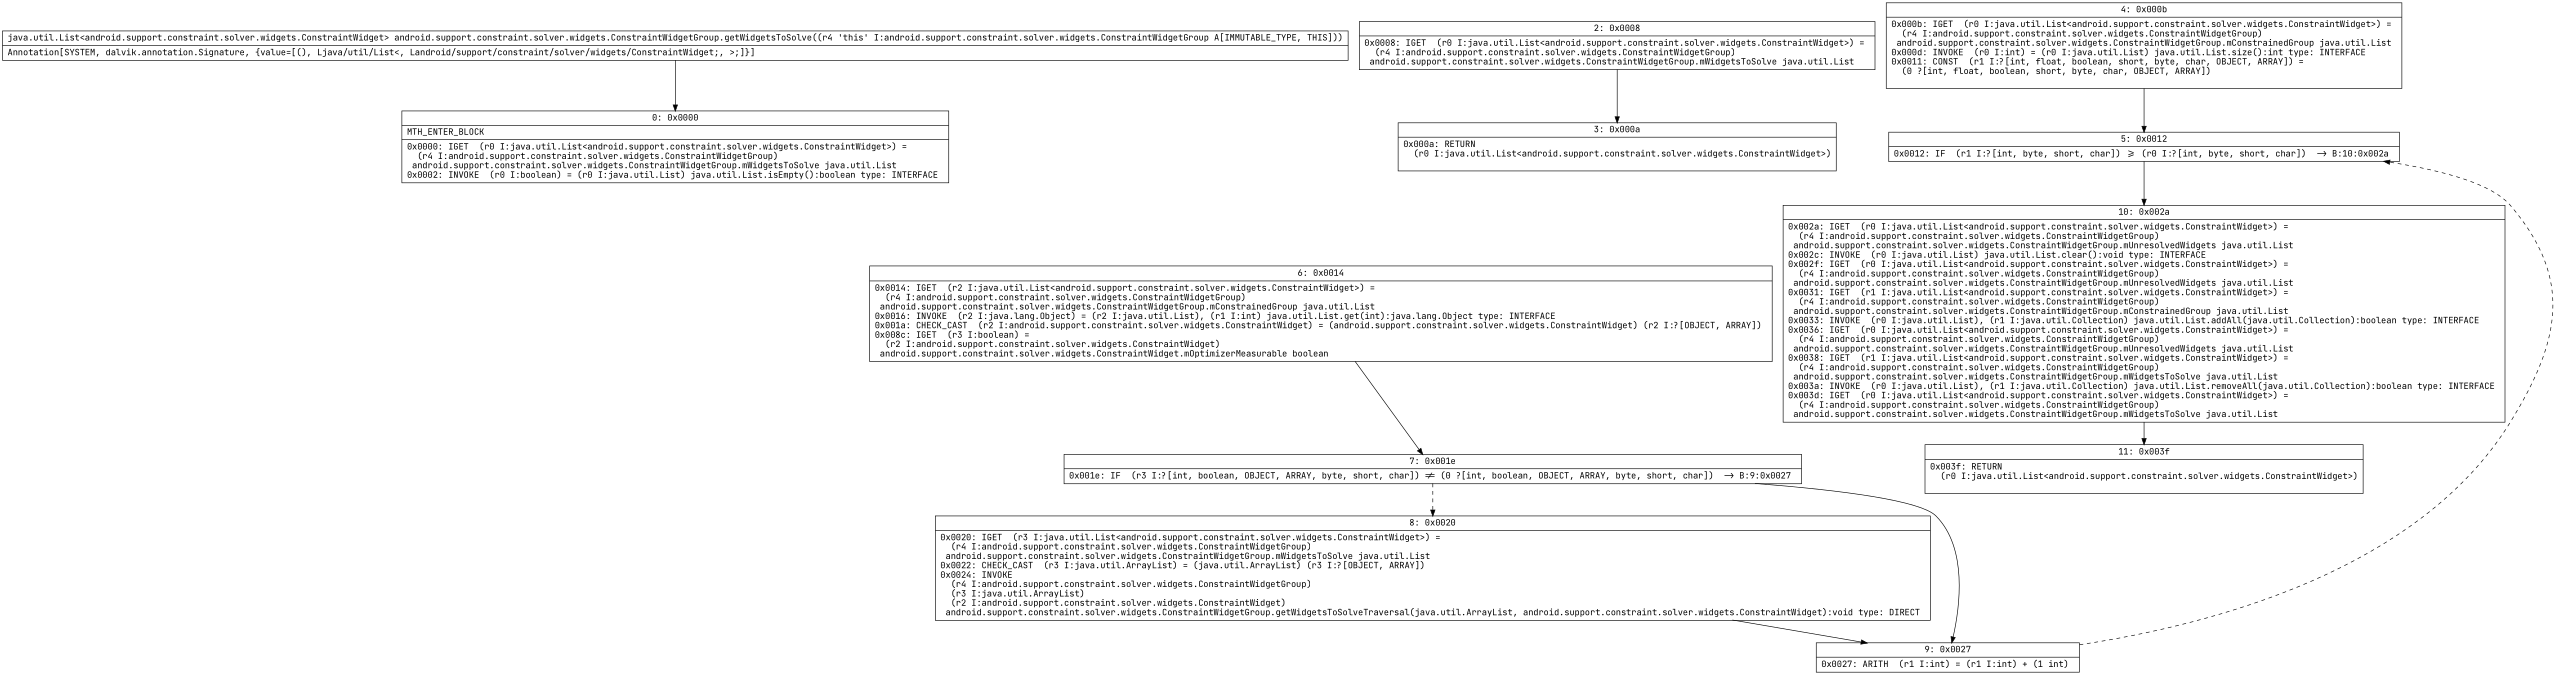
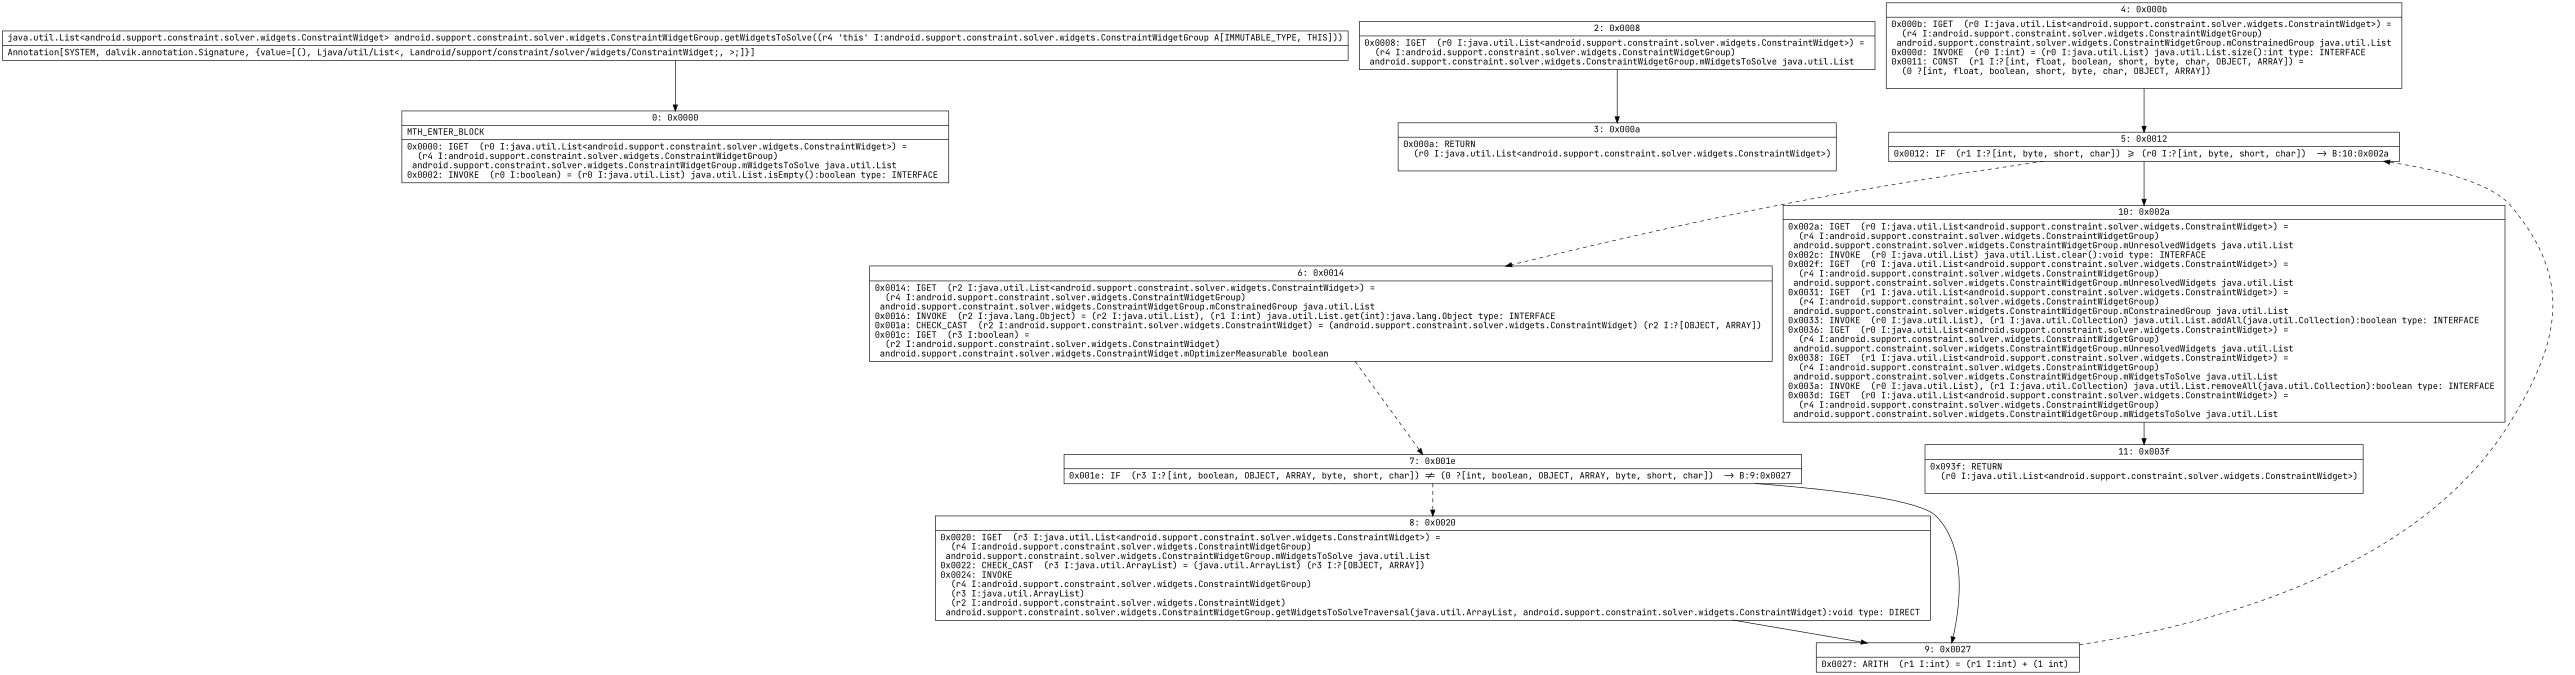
none -> (1776, 206)
(955, 335) -> (955, 335)
(1387, 405) -> (1387, 405)
(1972, 467) -> (1972, 467)
